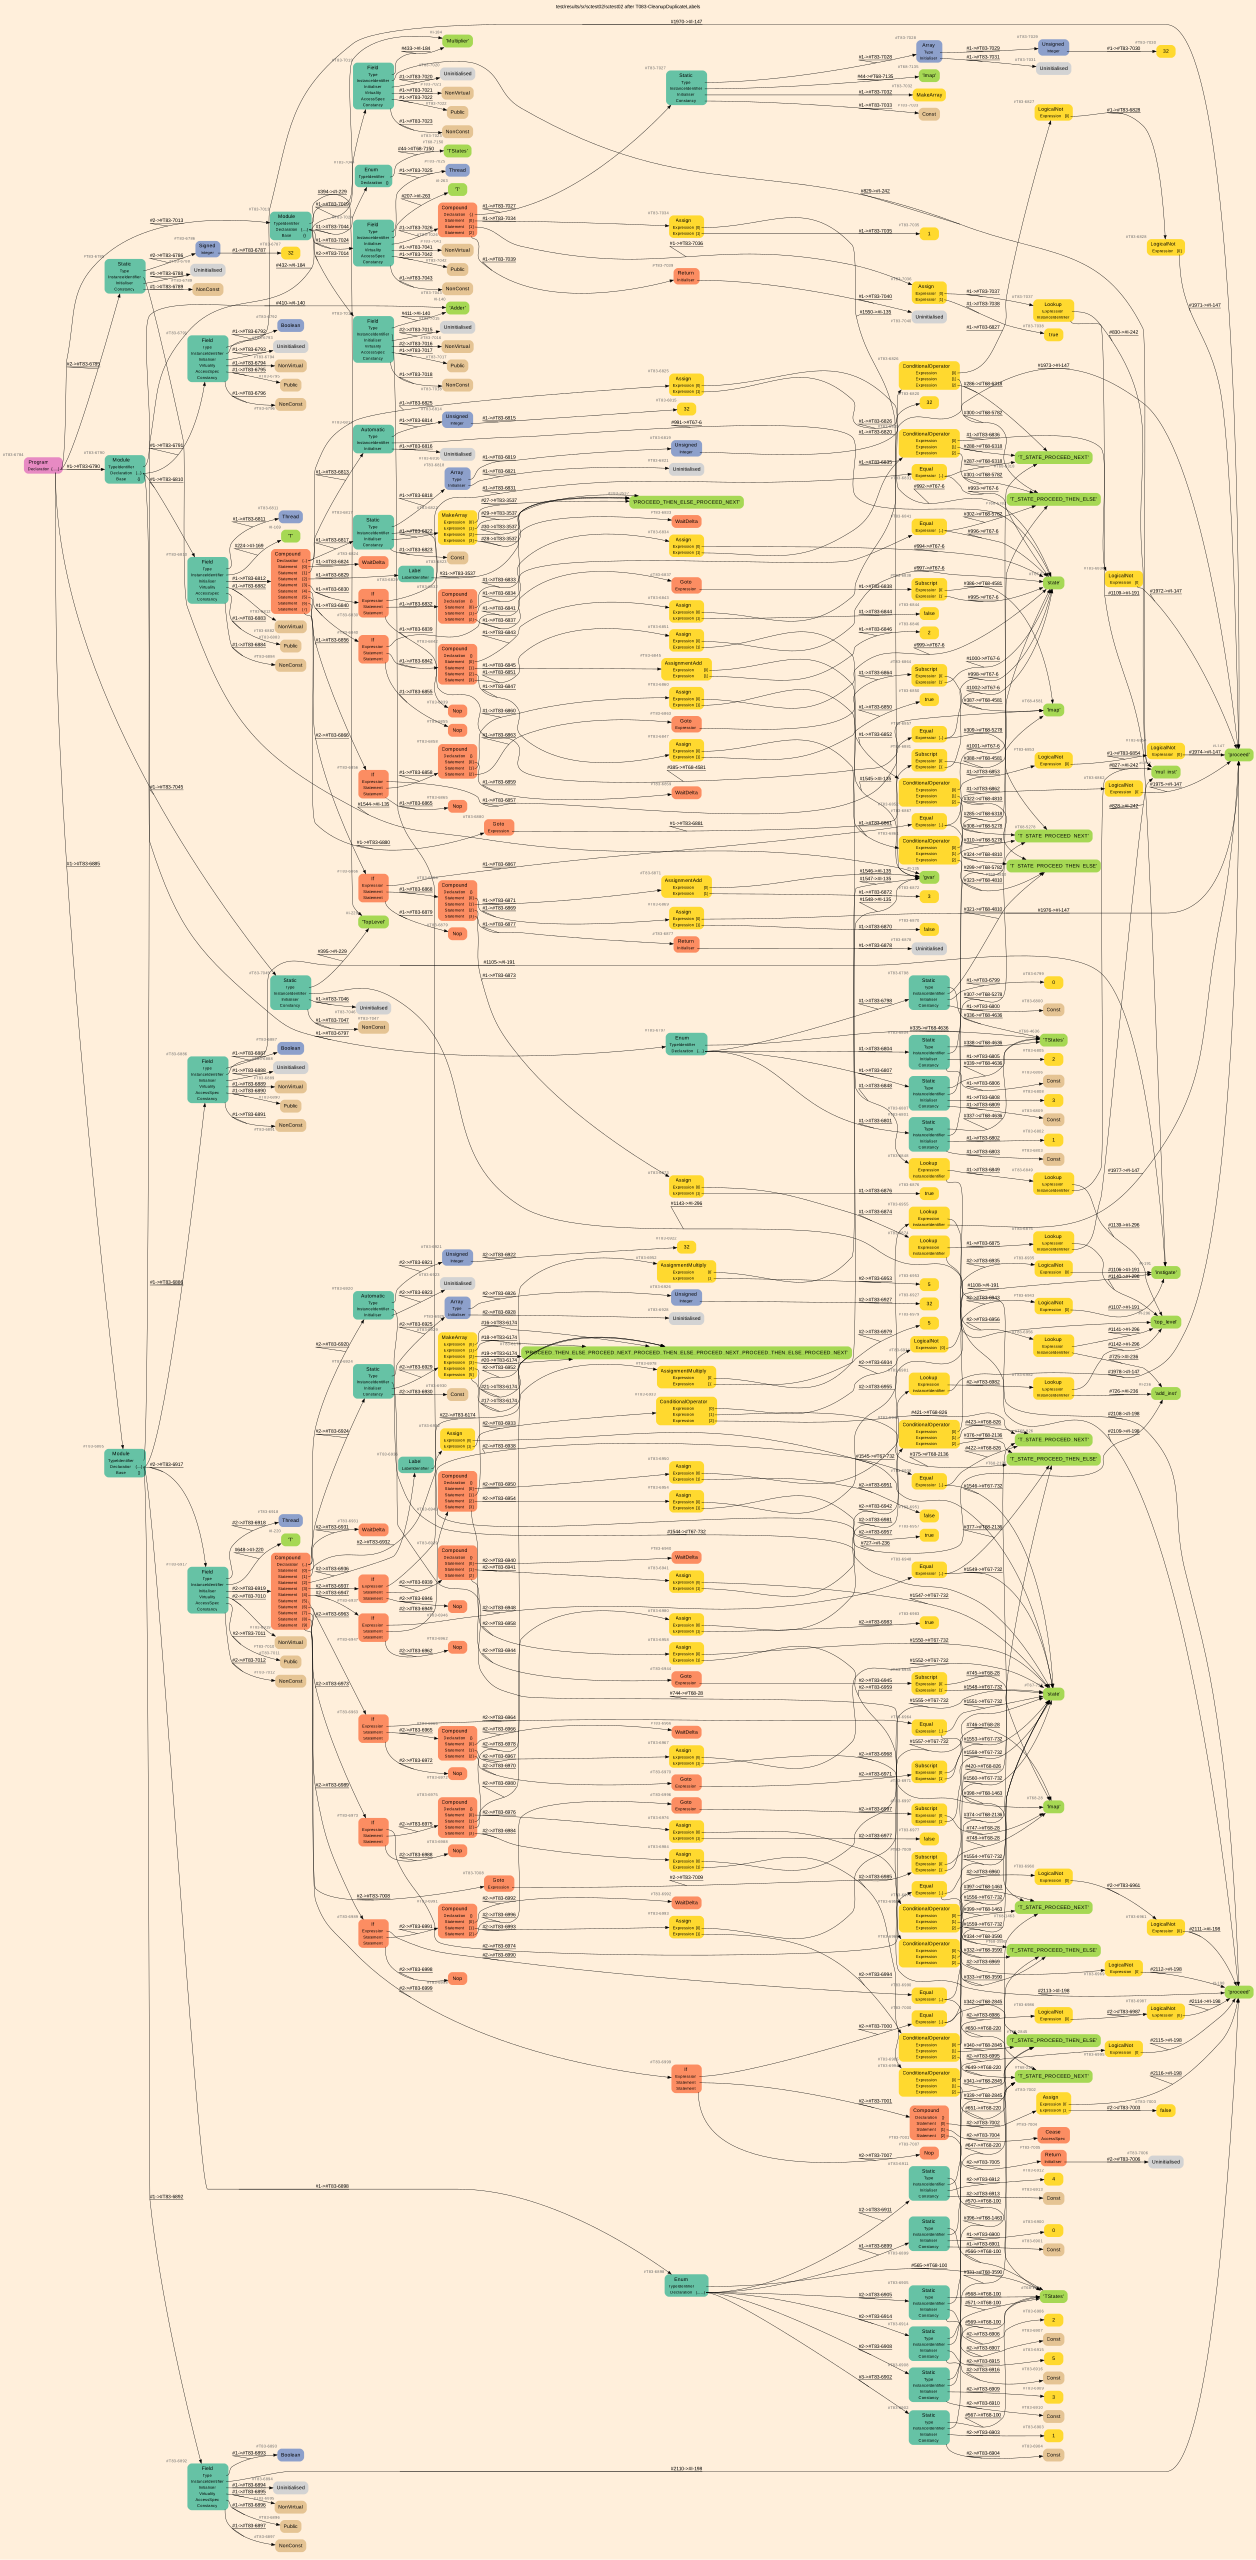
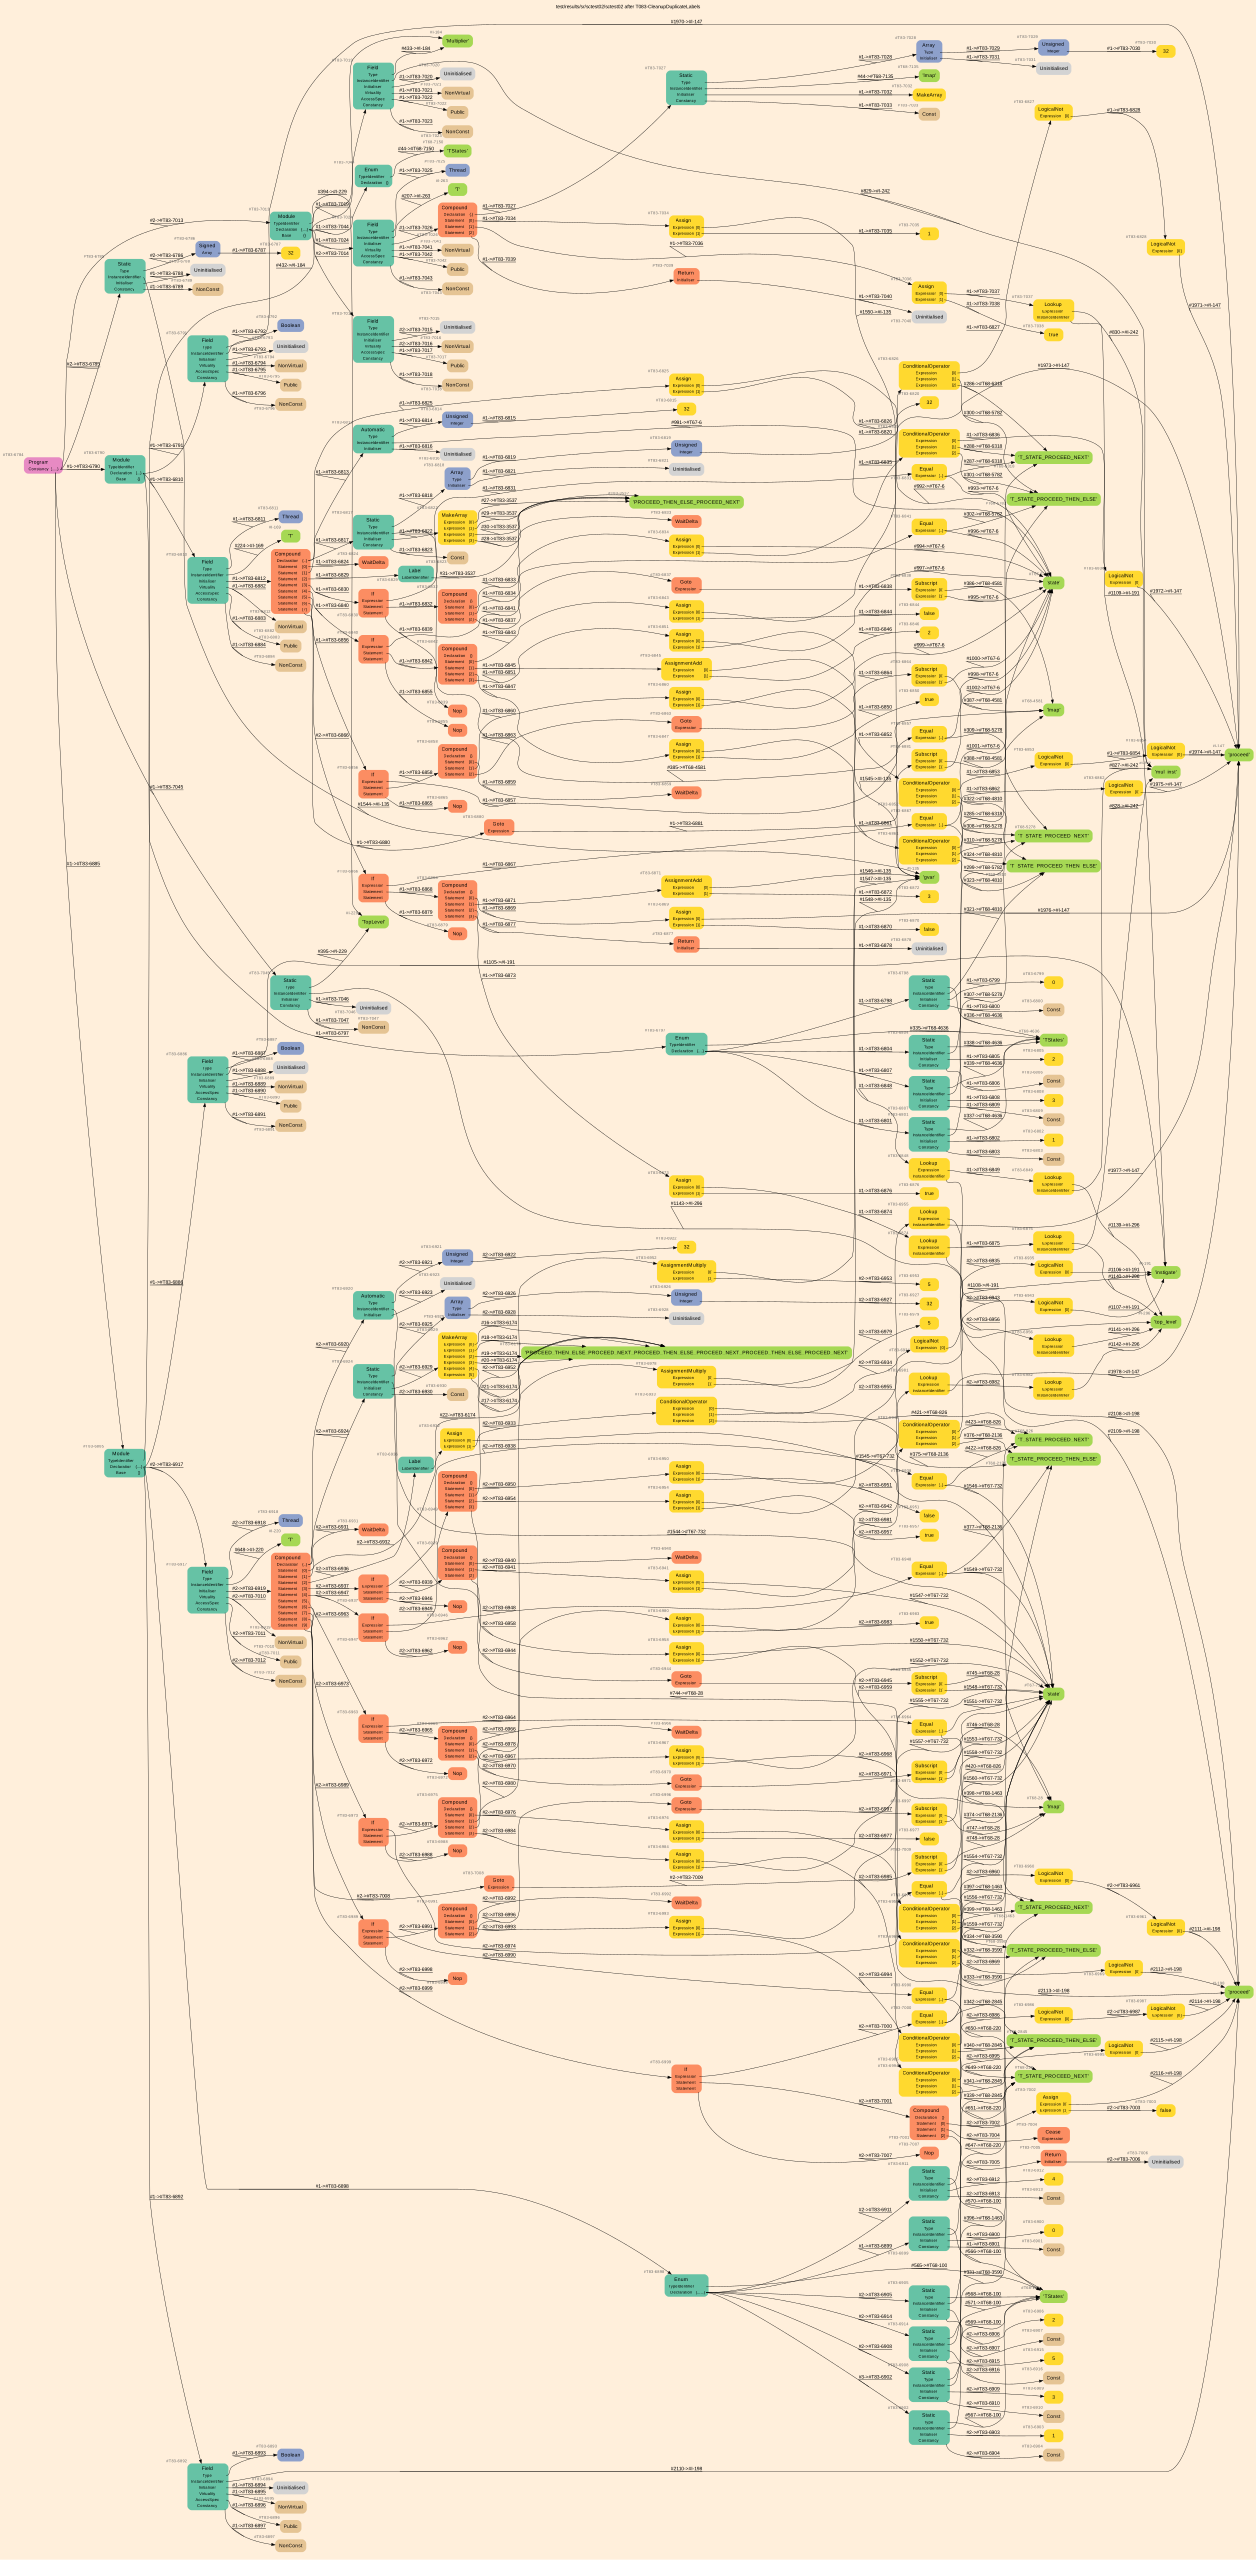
(207, 253) -> (207, 253)
(458, 308) -> none
(39, 469) -> (39, 469)
(1166, 1394) -> none
(1053, 2139) -> (1053, 2139)
